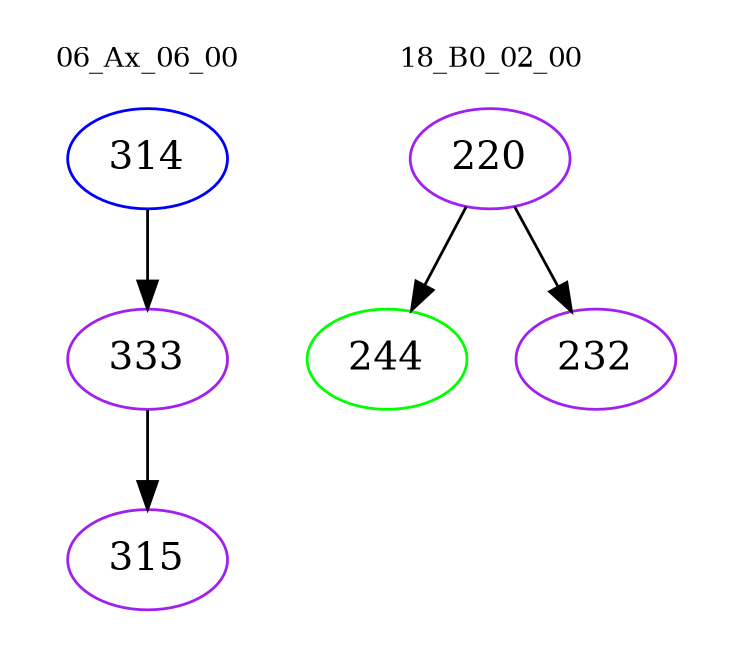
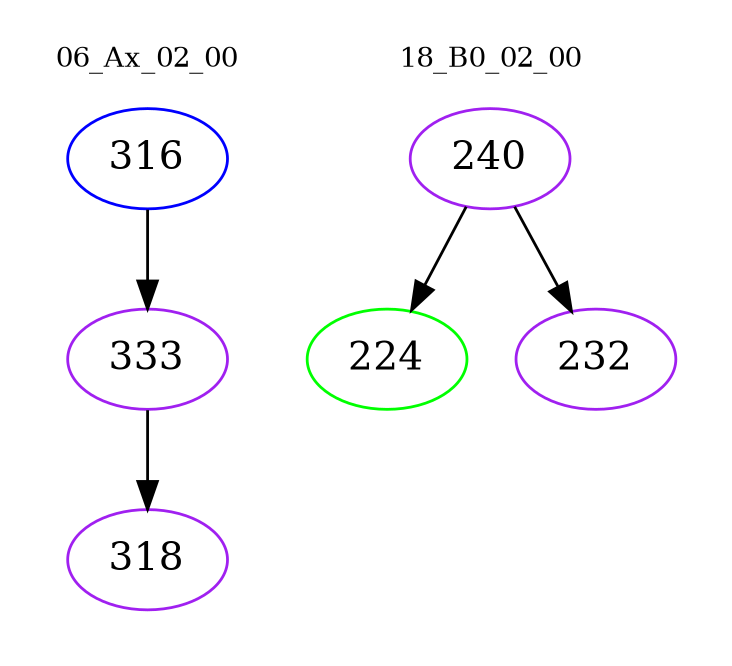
(148, 60) -> (148, 60)
(148, 159) -> (148, 159)
(490, 159) -> (490, 159)
(387, 359) -> (387, 359)
(148, 560) -> (148, 560)
